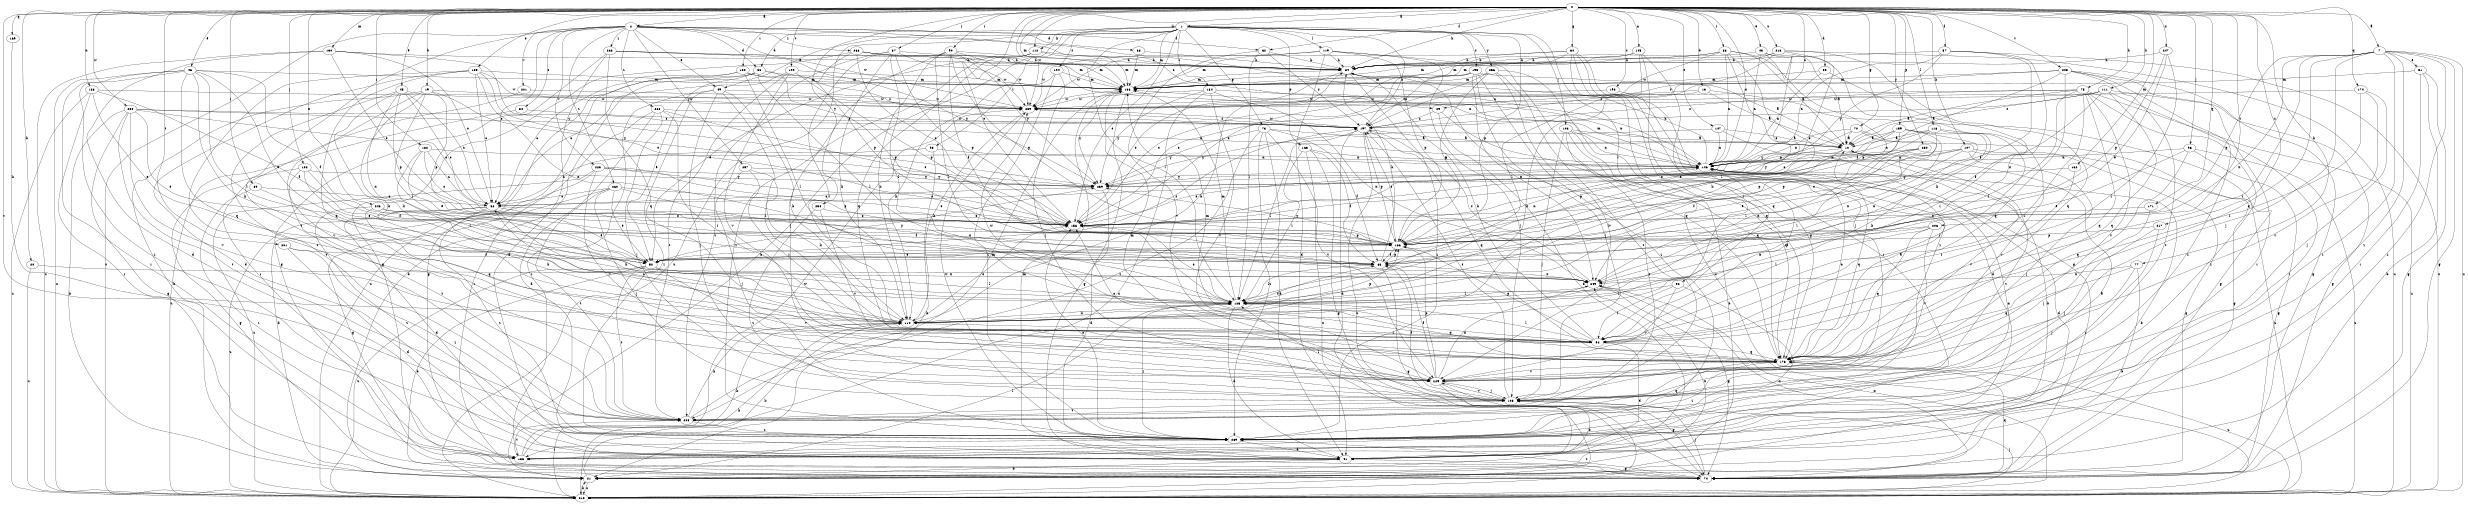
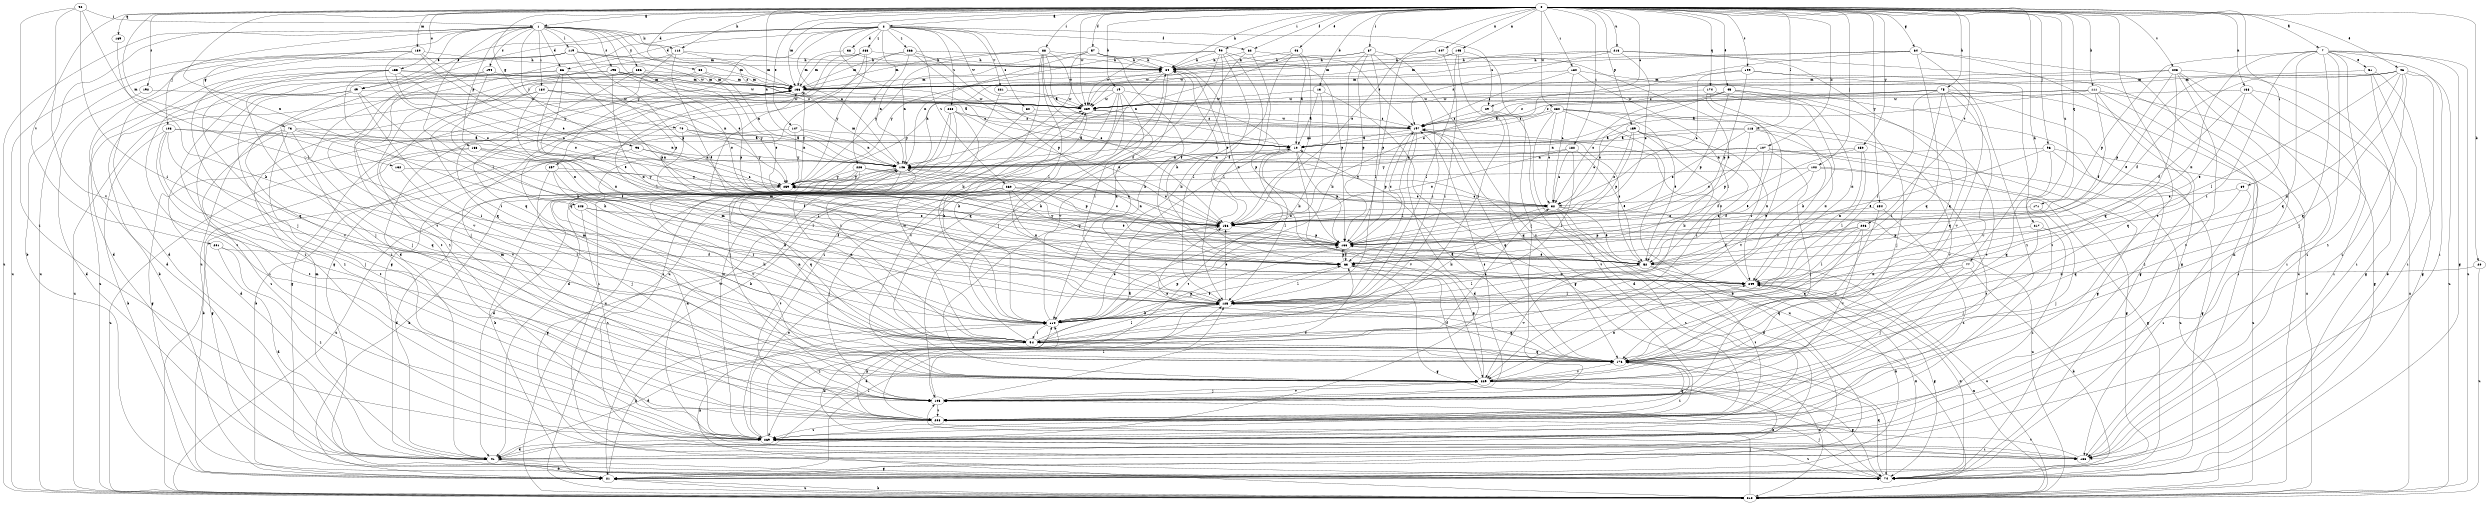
(1546, 44) -> (307, 23)
